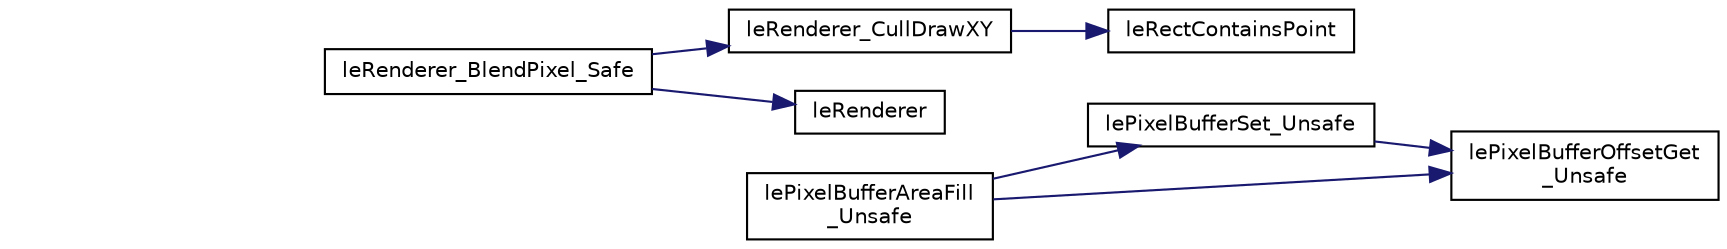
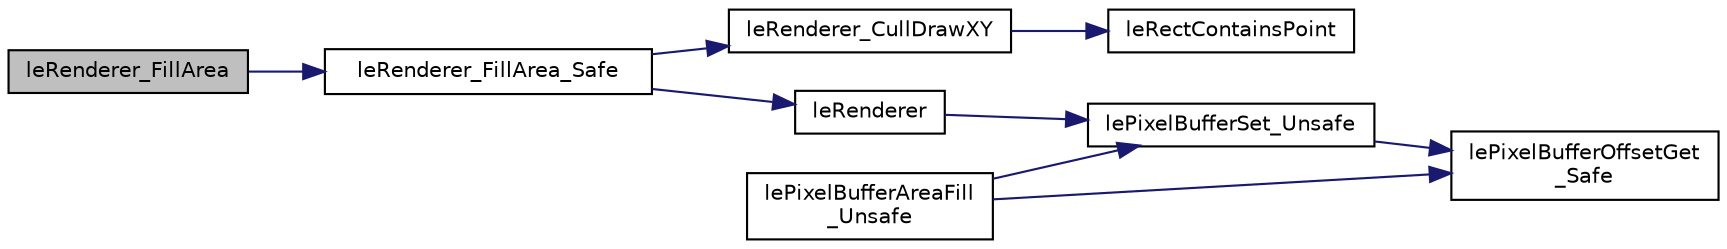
none -> (128, 72)
(488, 72) -> (488, 72)
none -> (1005, 117)
(1585, 166) -> (1585, 166)
